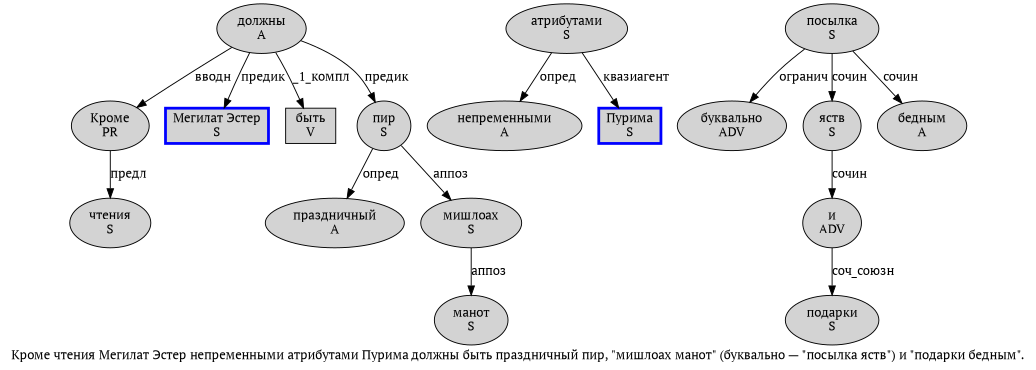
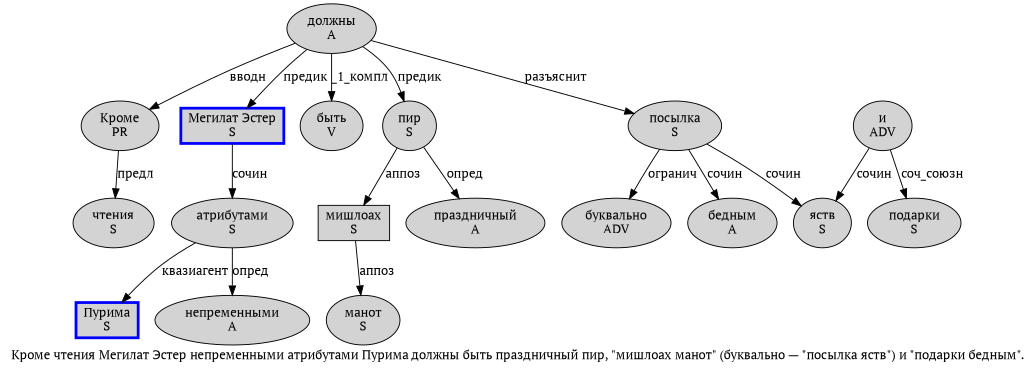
none -> (498, 76)
(311, 126) -> (332, 126)
none -> (232, 166)
(832, 170) -> (855, 170)
(471, 223) -> (354, 223)
